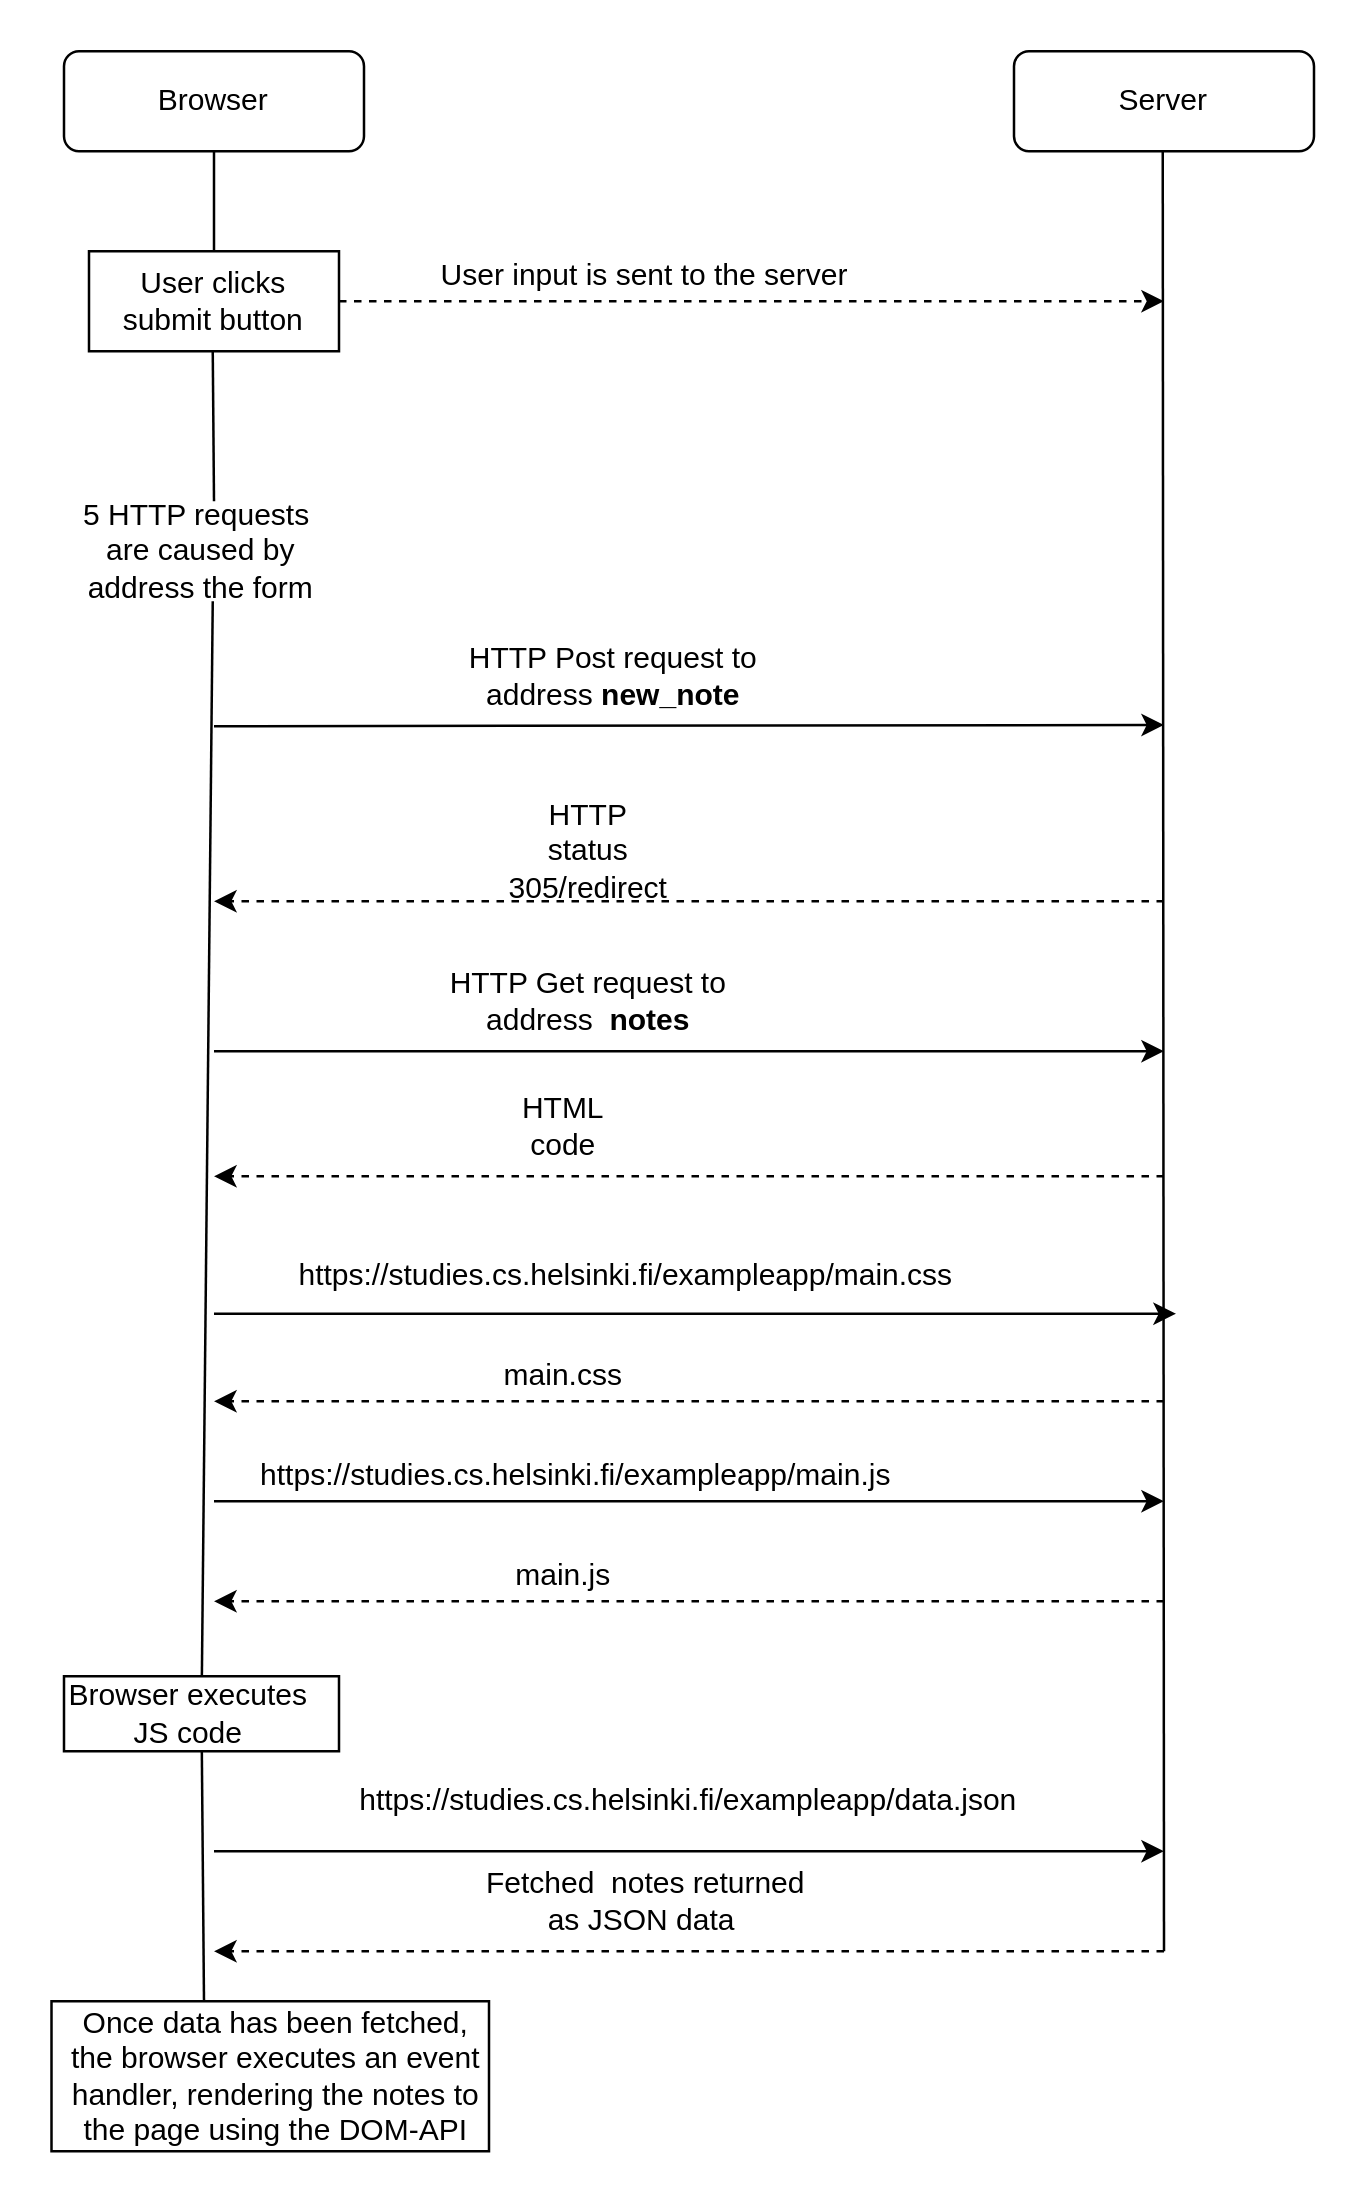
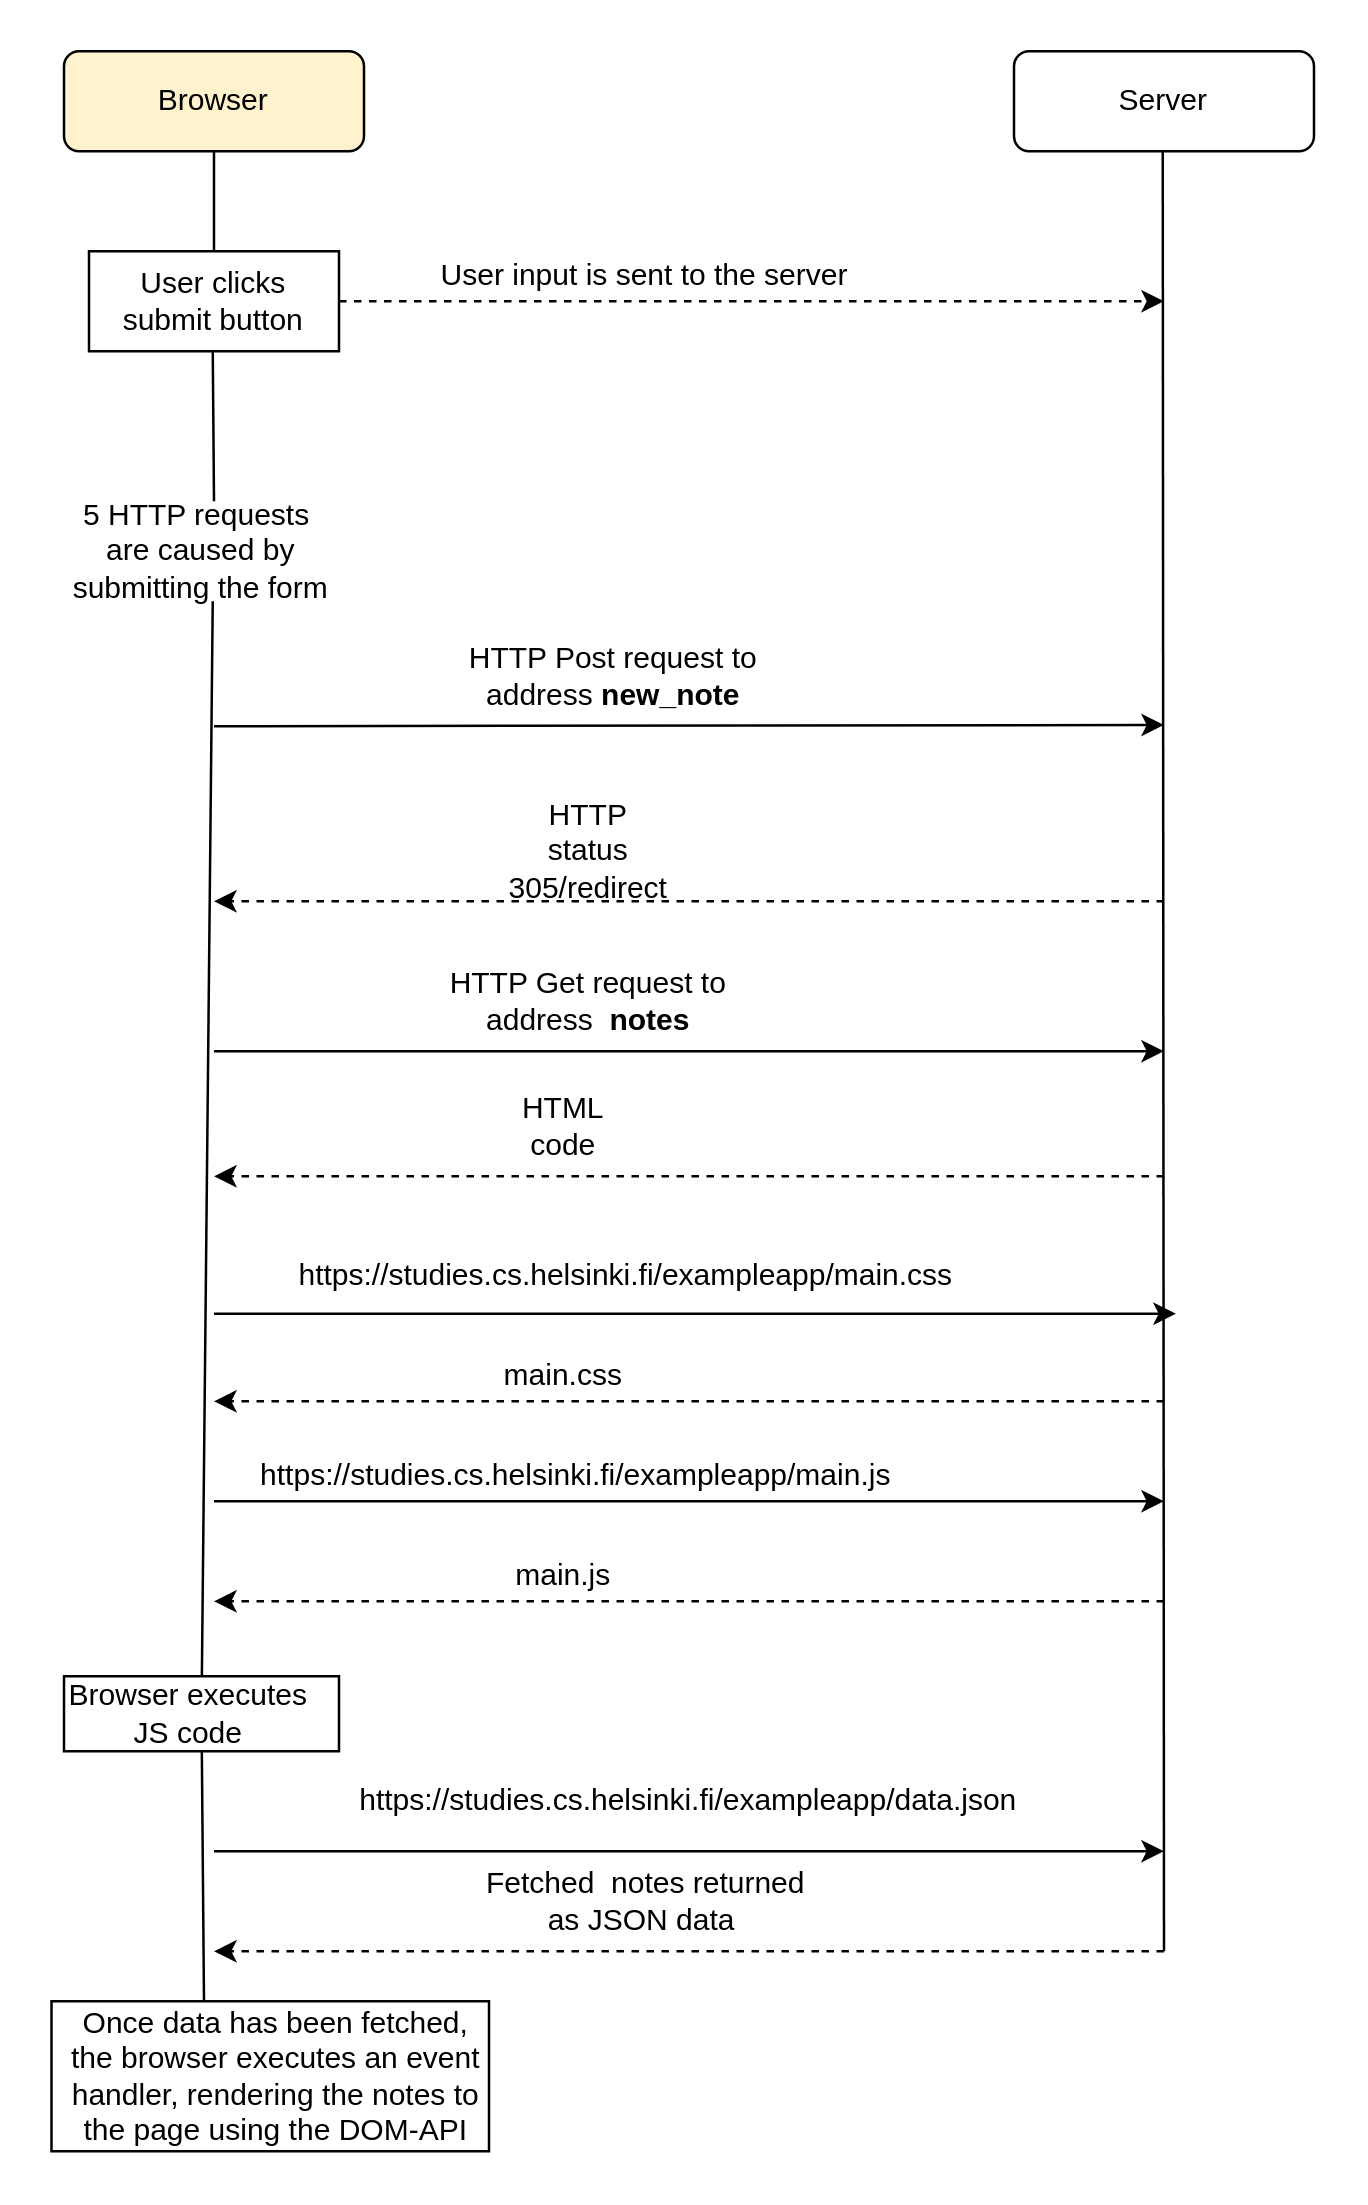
(214, 101) -> (214, 101)
(201, 551) -> (201, 551)
